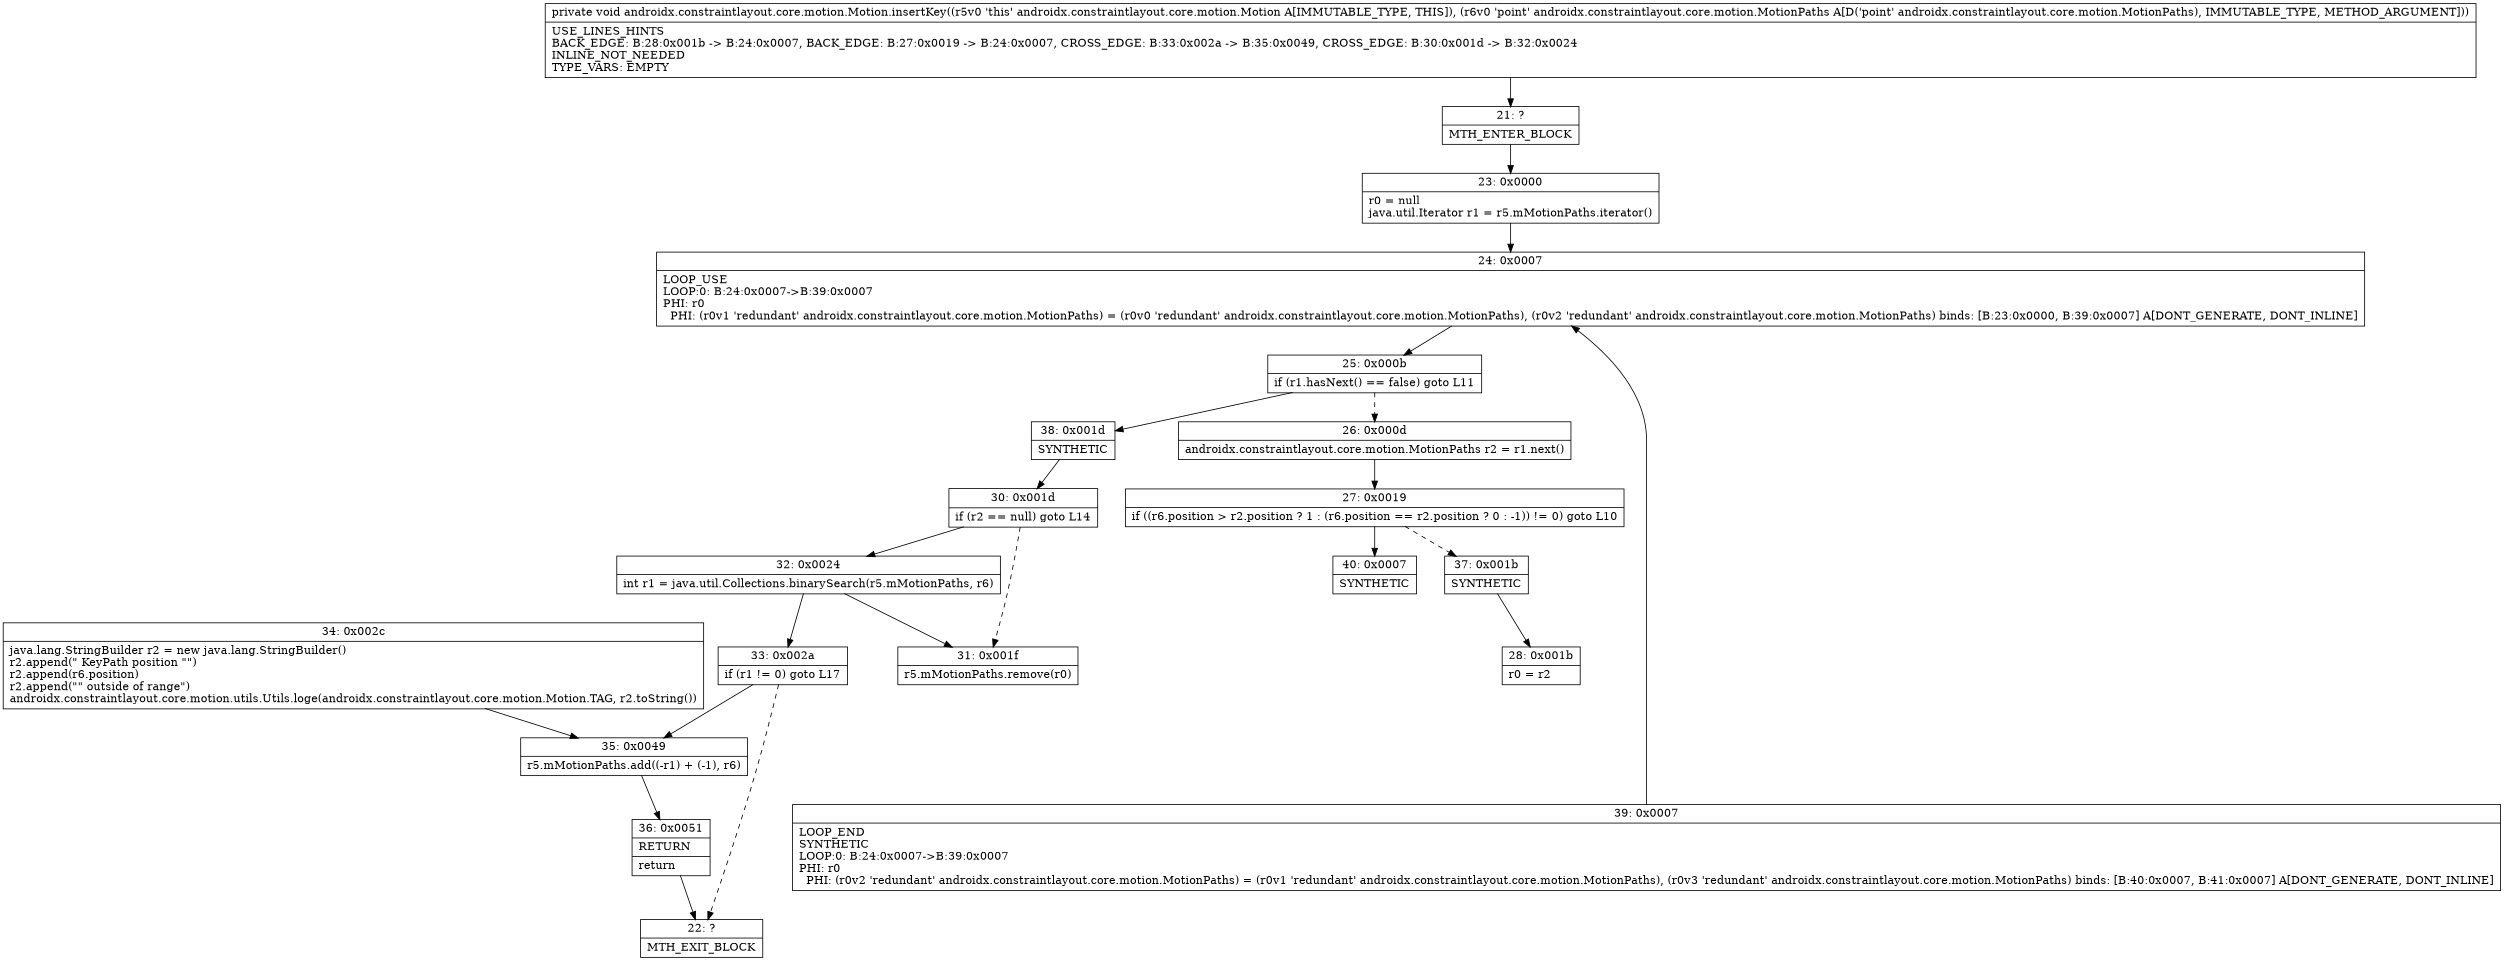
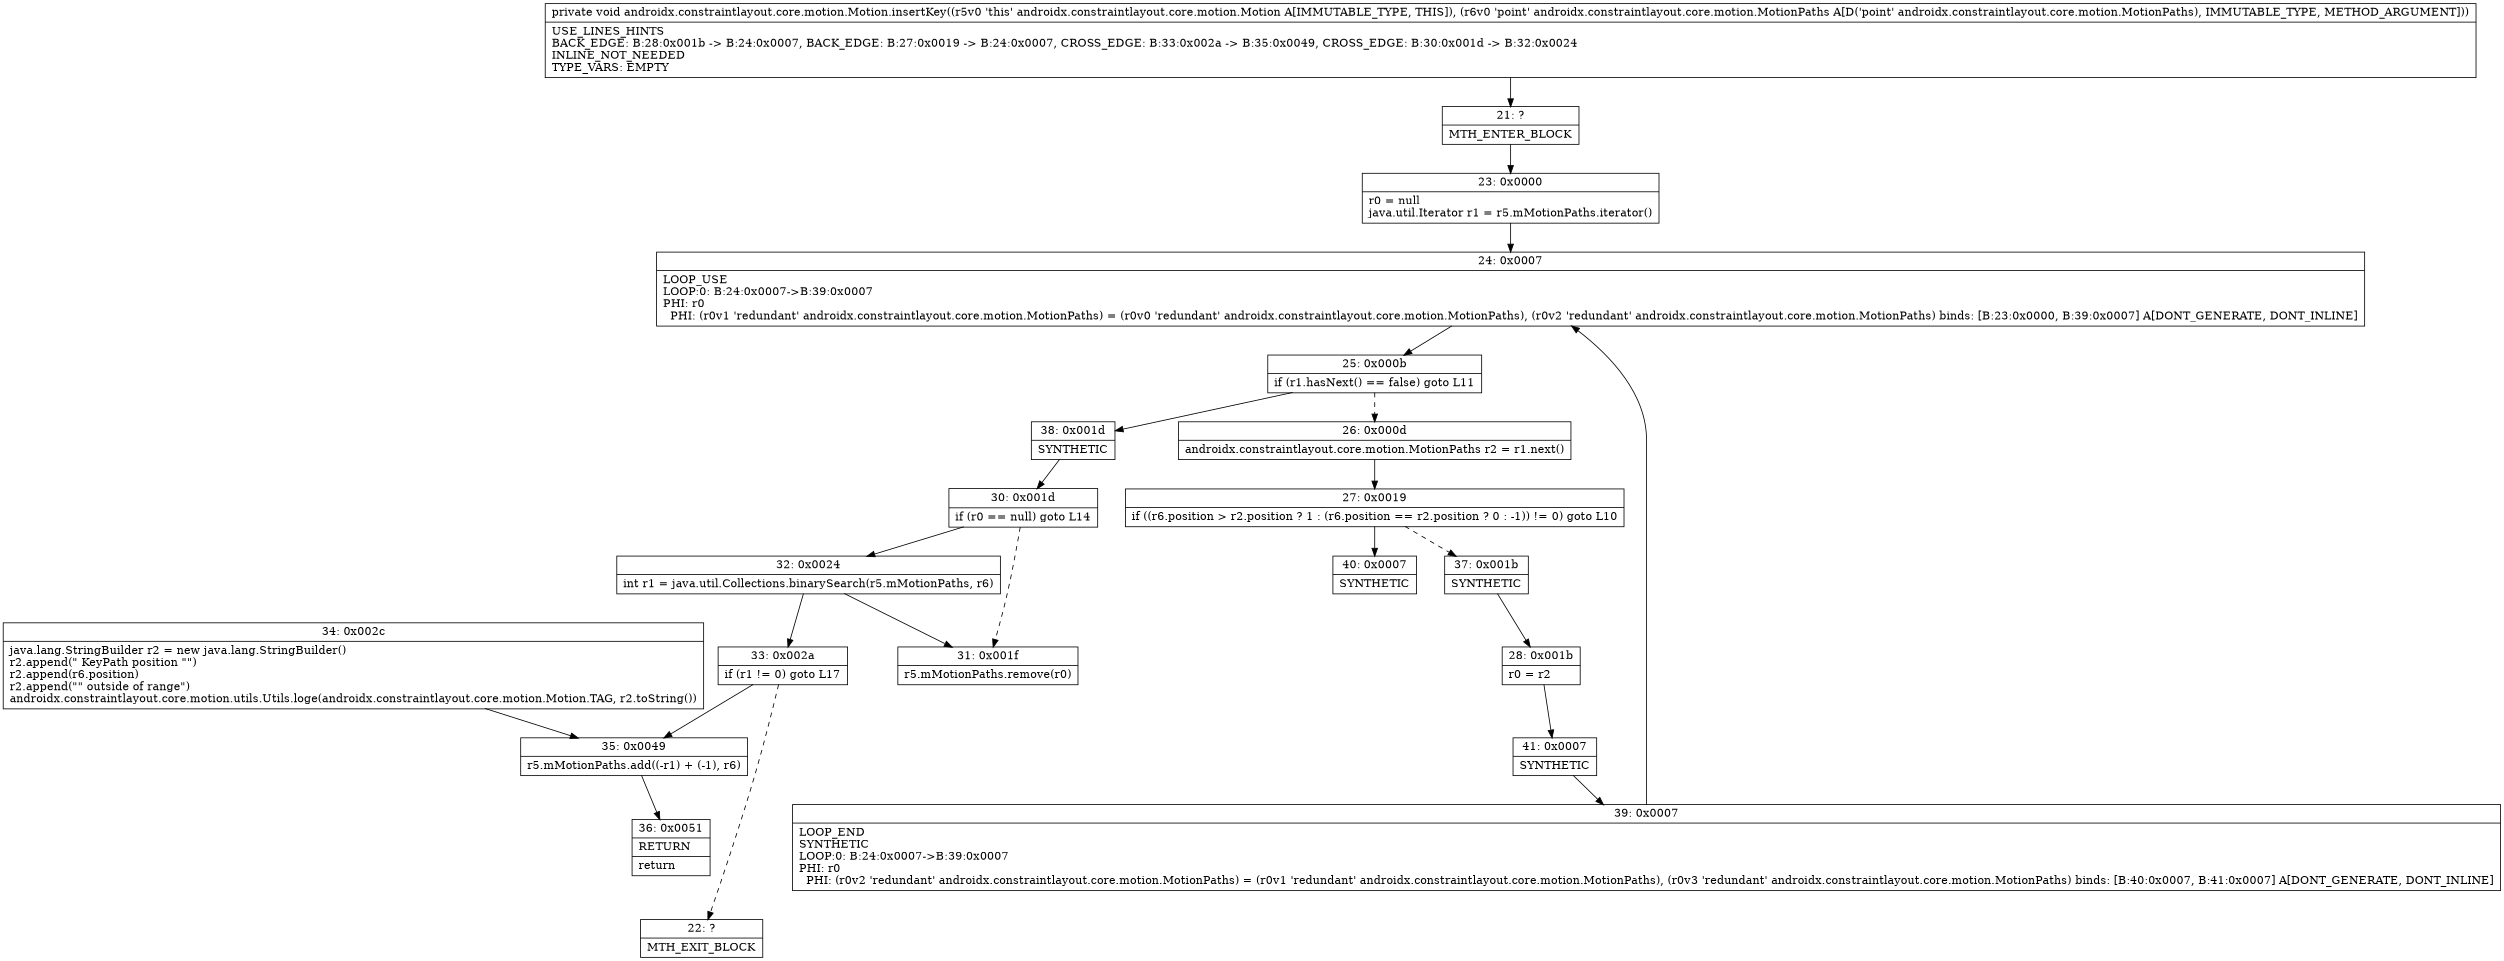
(1023, 517) -> (1023, 517)
none -> (1555, 757)
(687, 894) -> none
